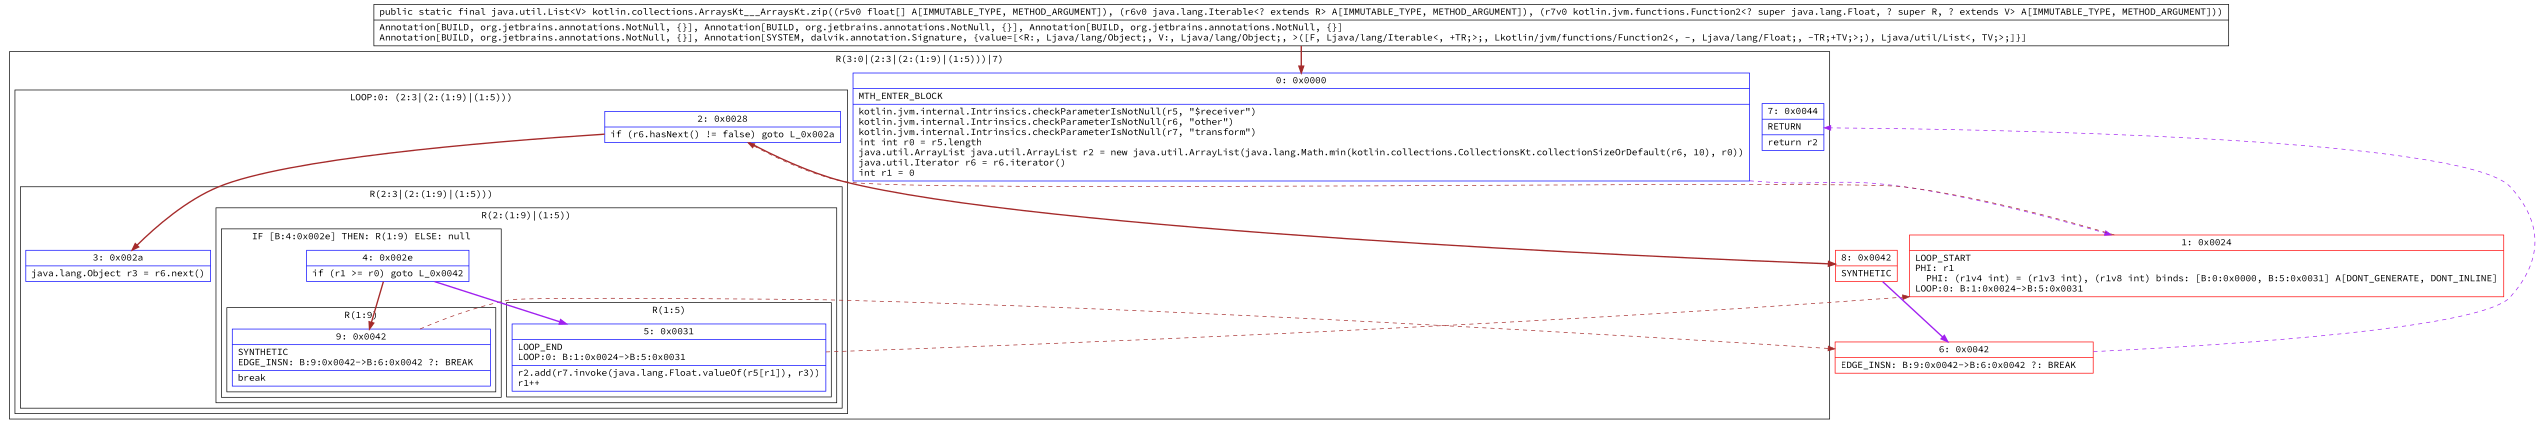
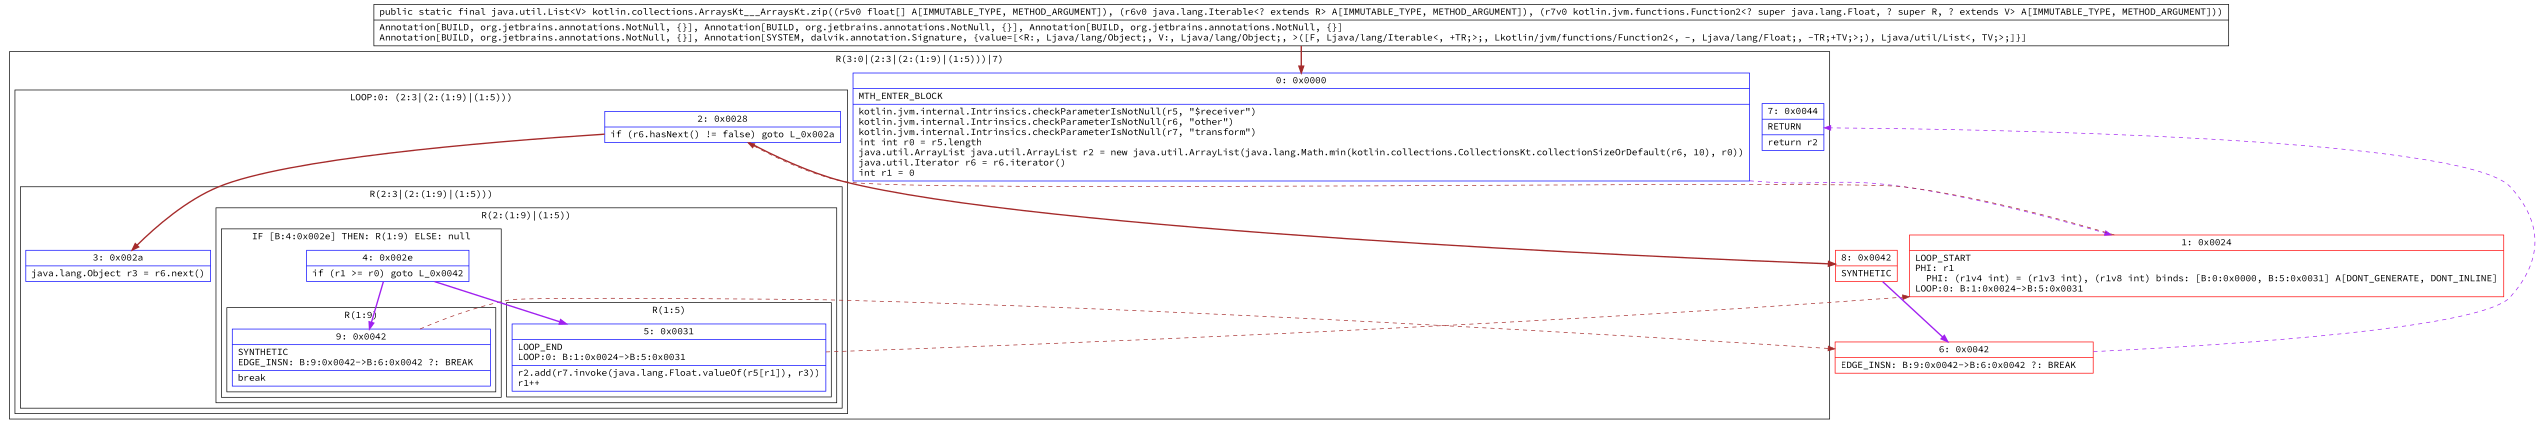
(377, 302) -> (377, 302)
